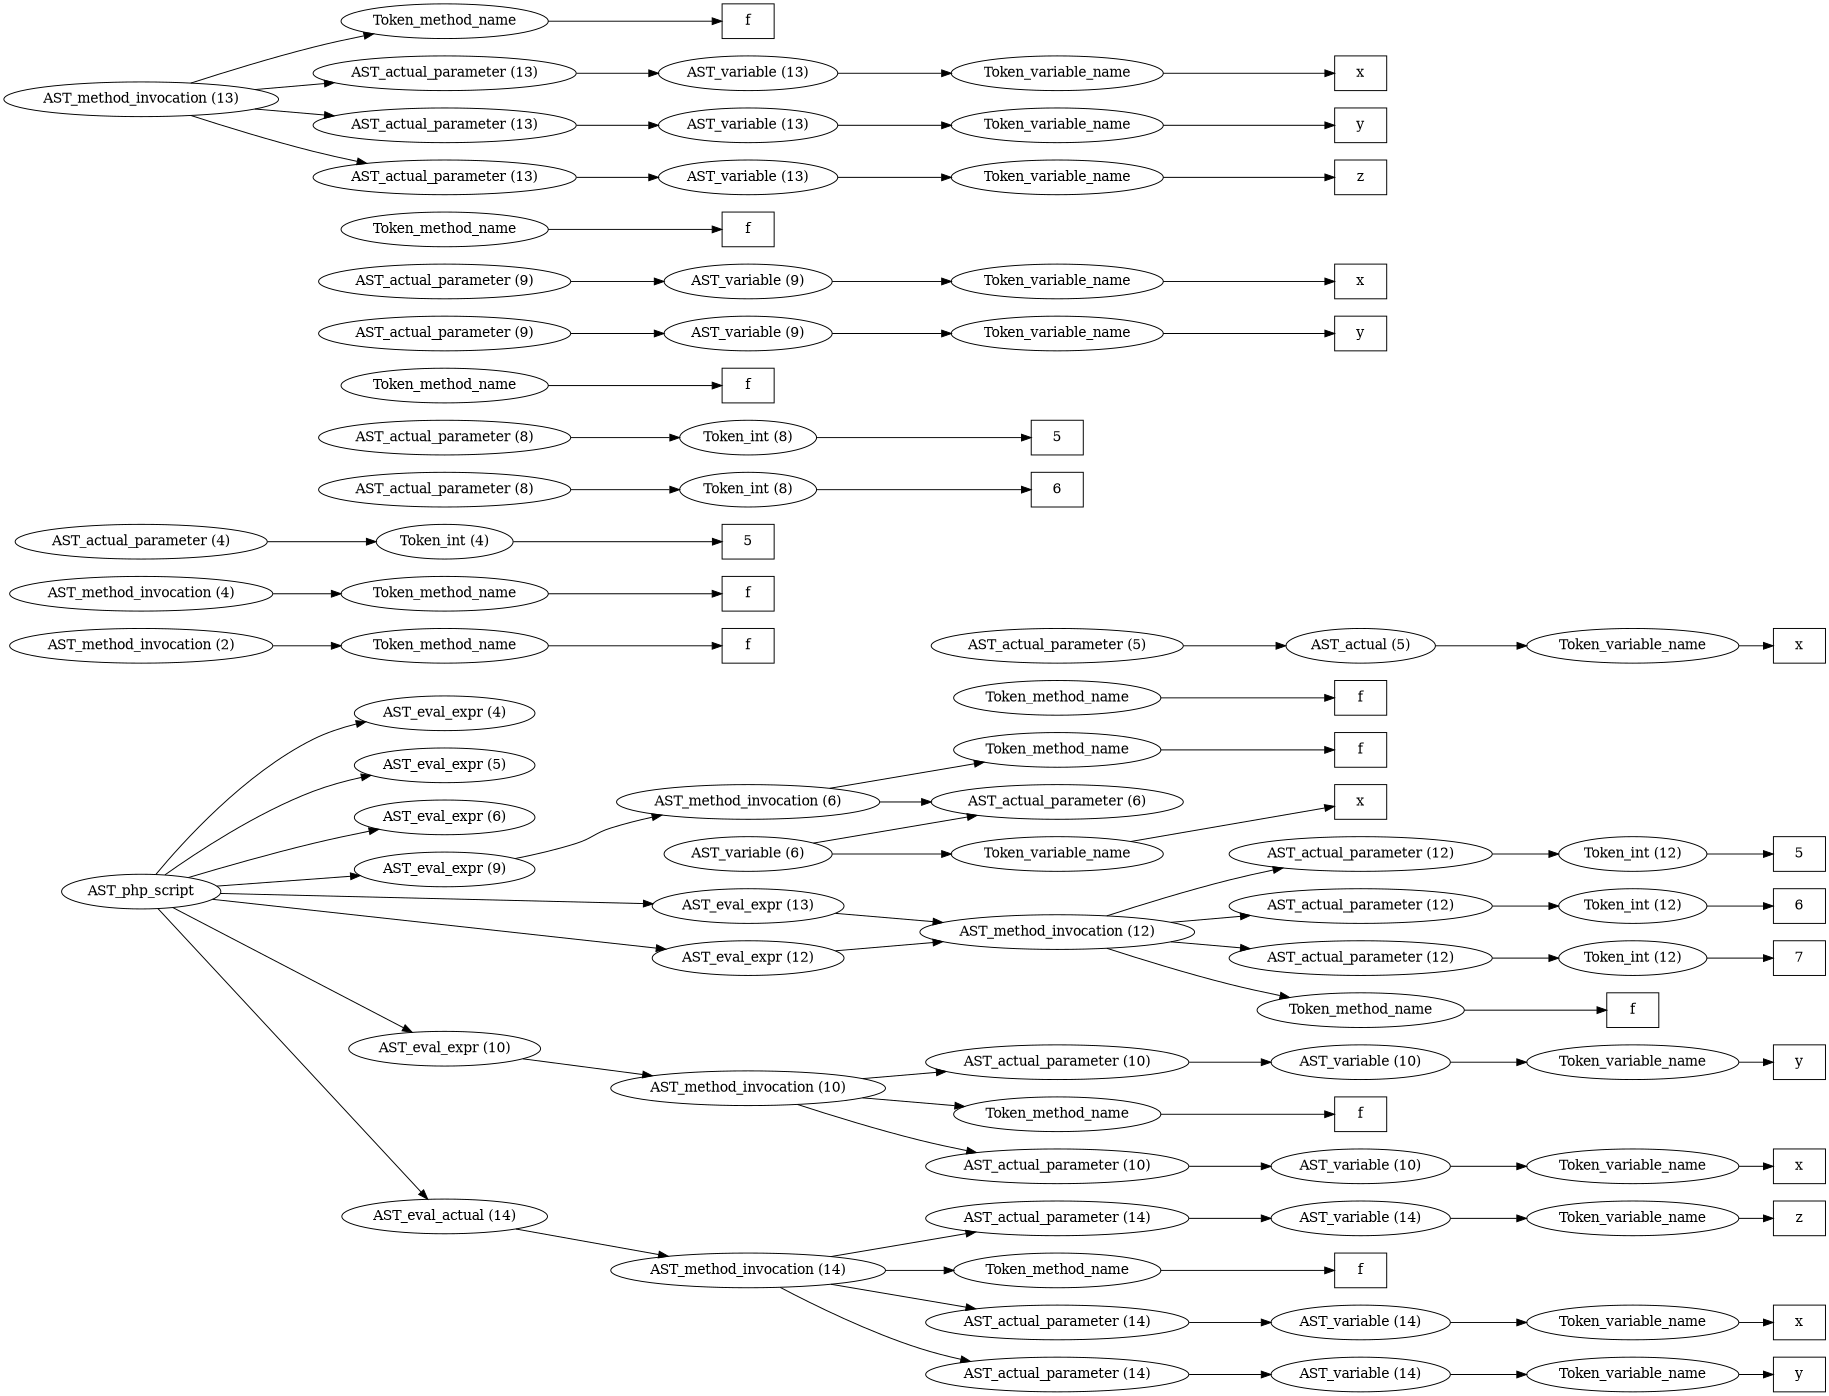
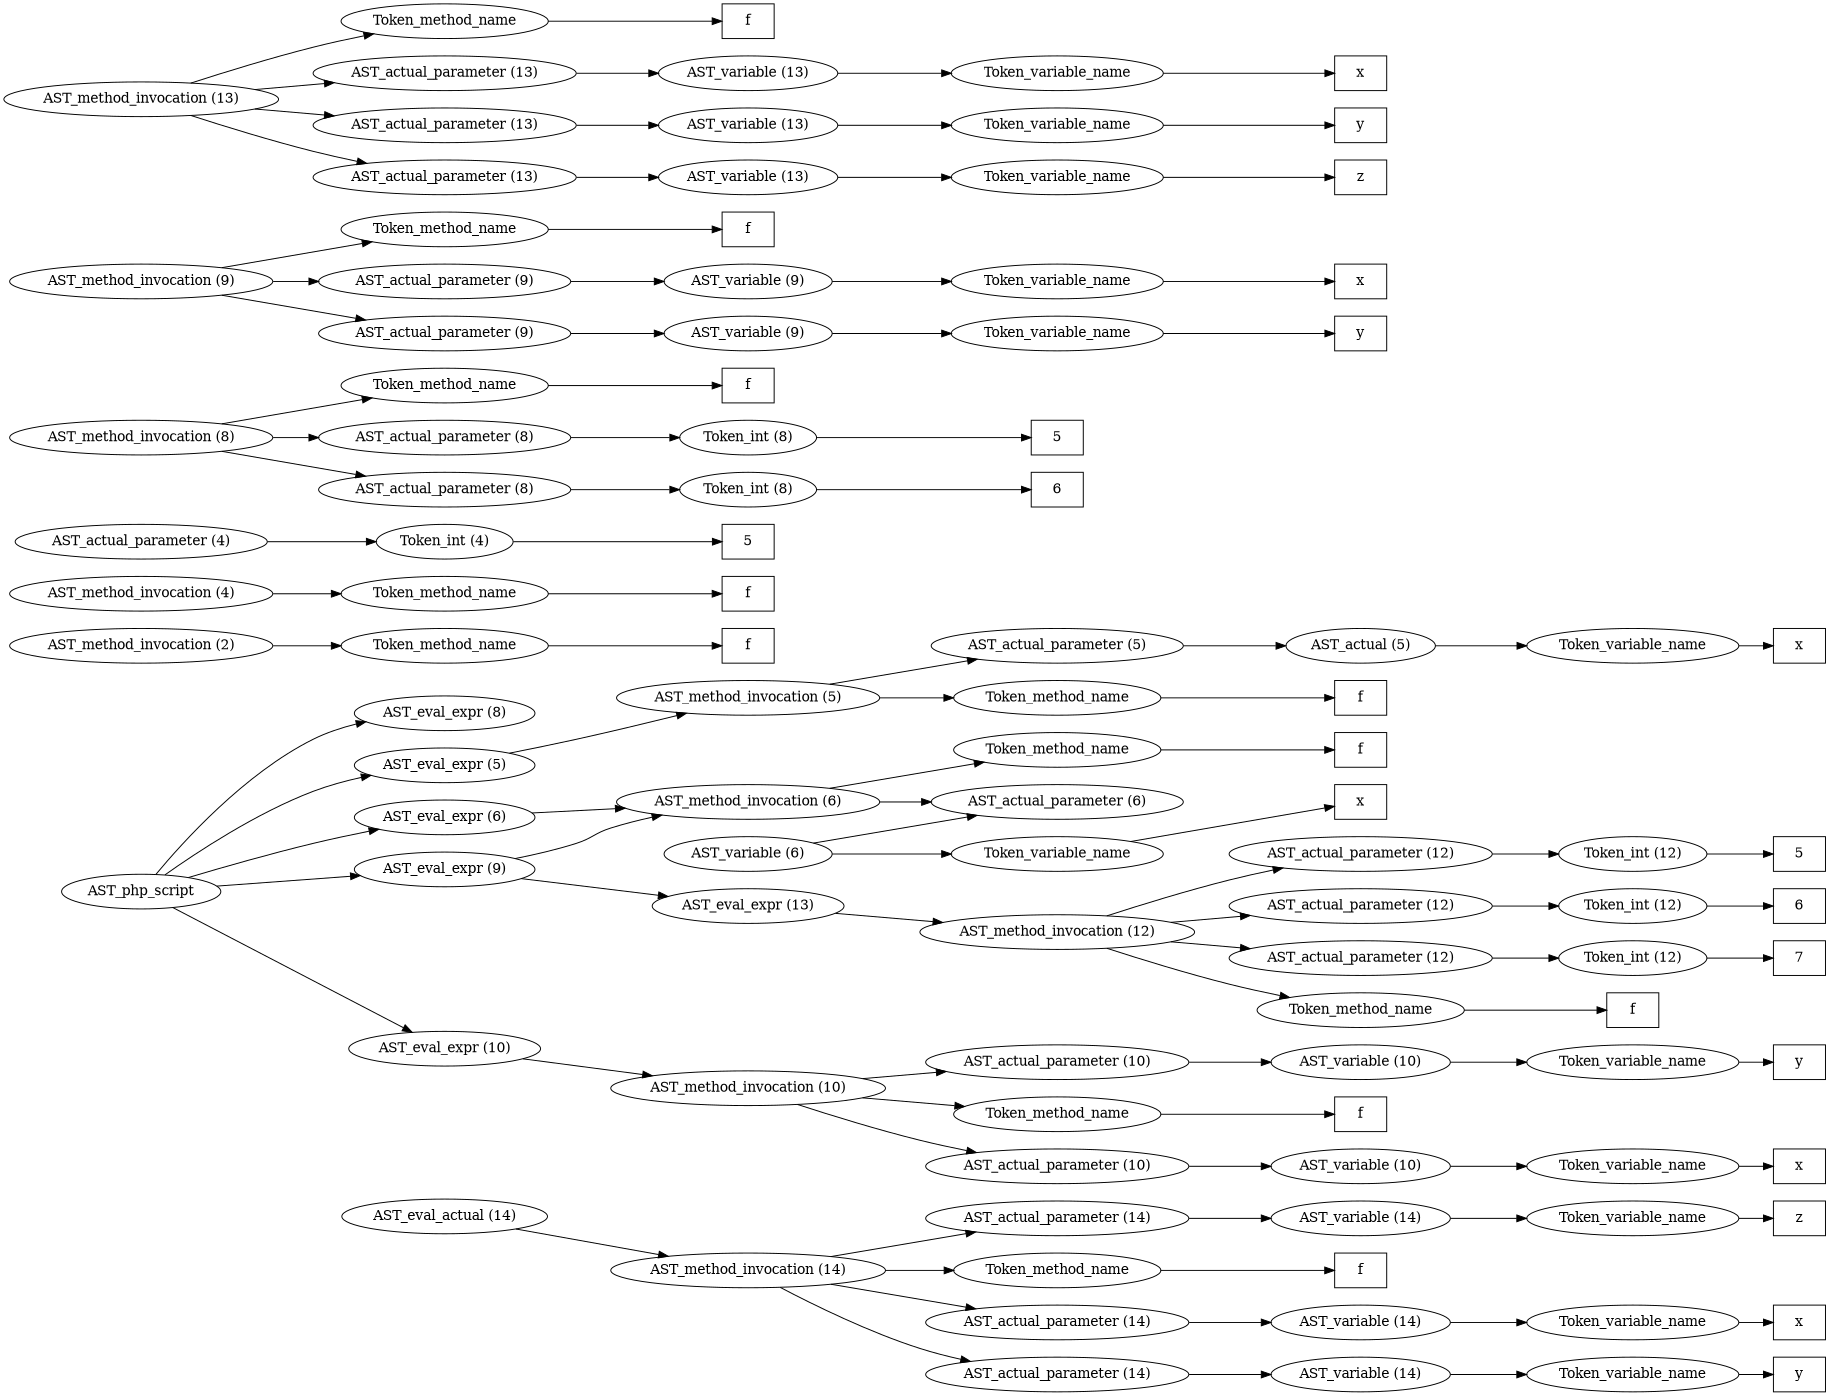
none -> (141, 281)
none -> (141, 438)
none -> (748, 698)
(445, 713) -> (445, 713)
none -> (574, 811)
(432, 899) -> (590, 887)
(748, 958) -> none
(290, 1050) -> none
